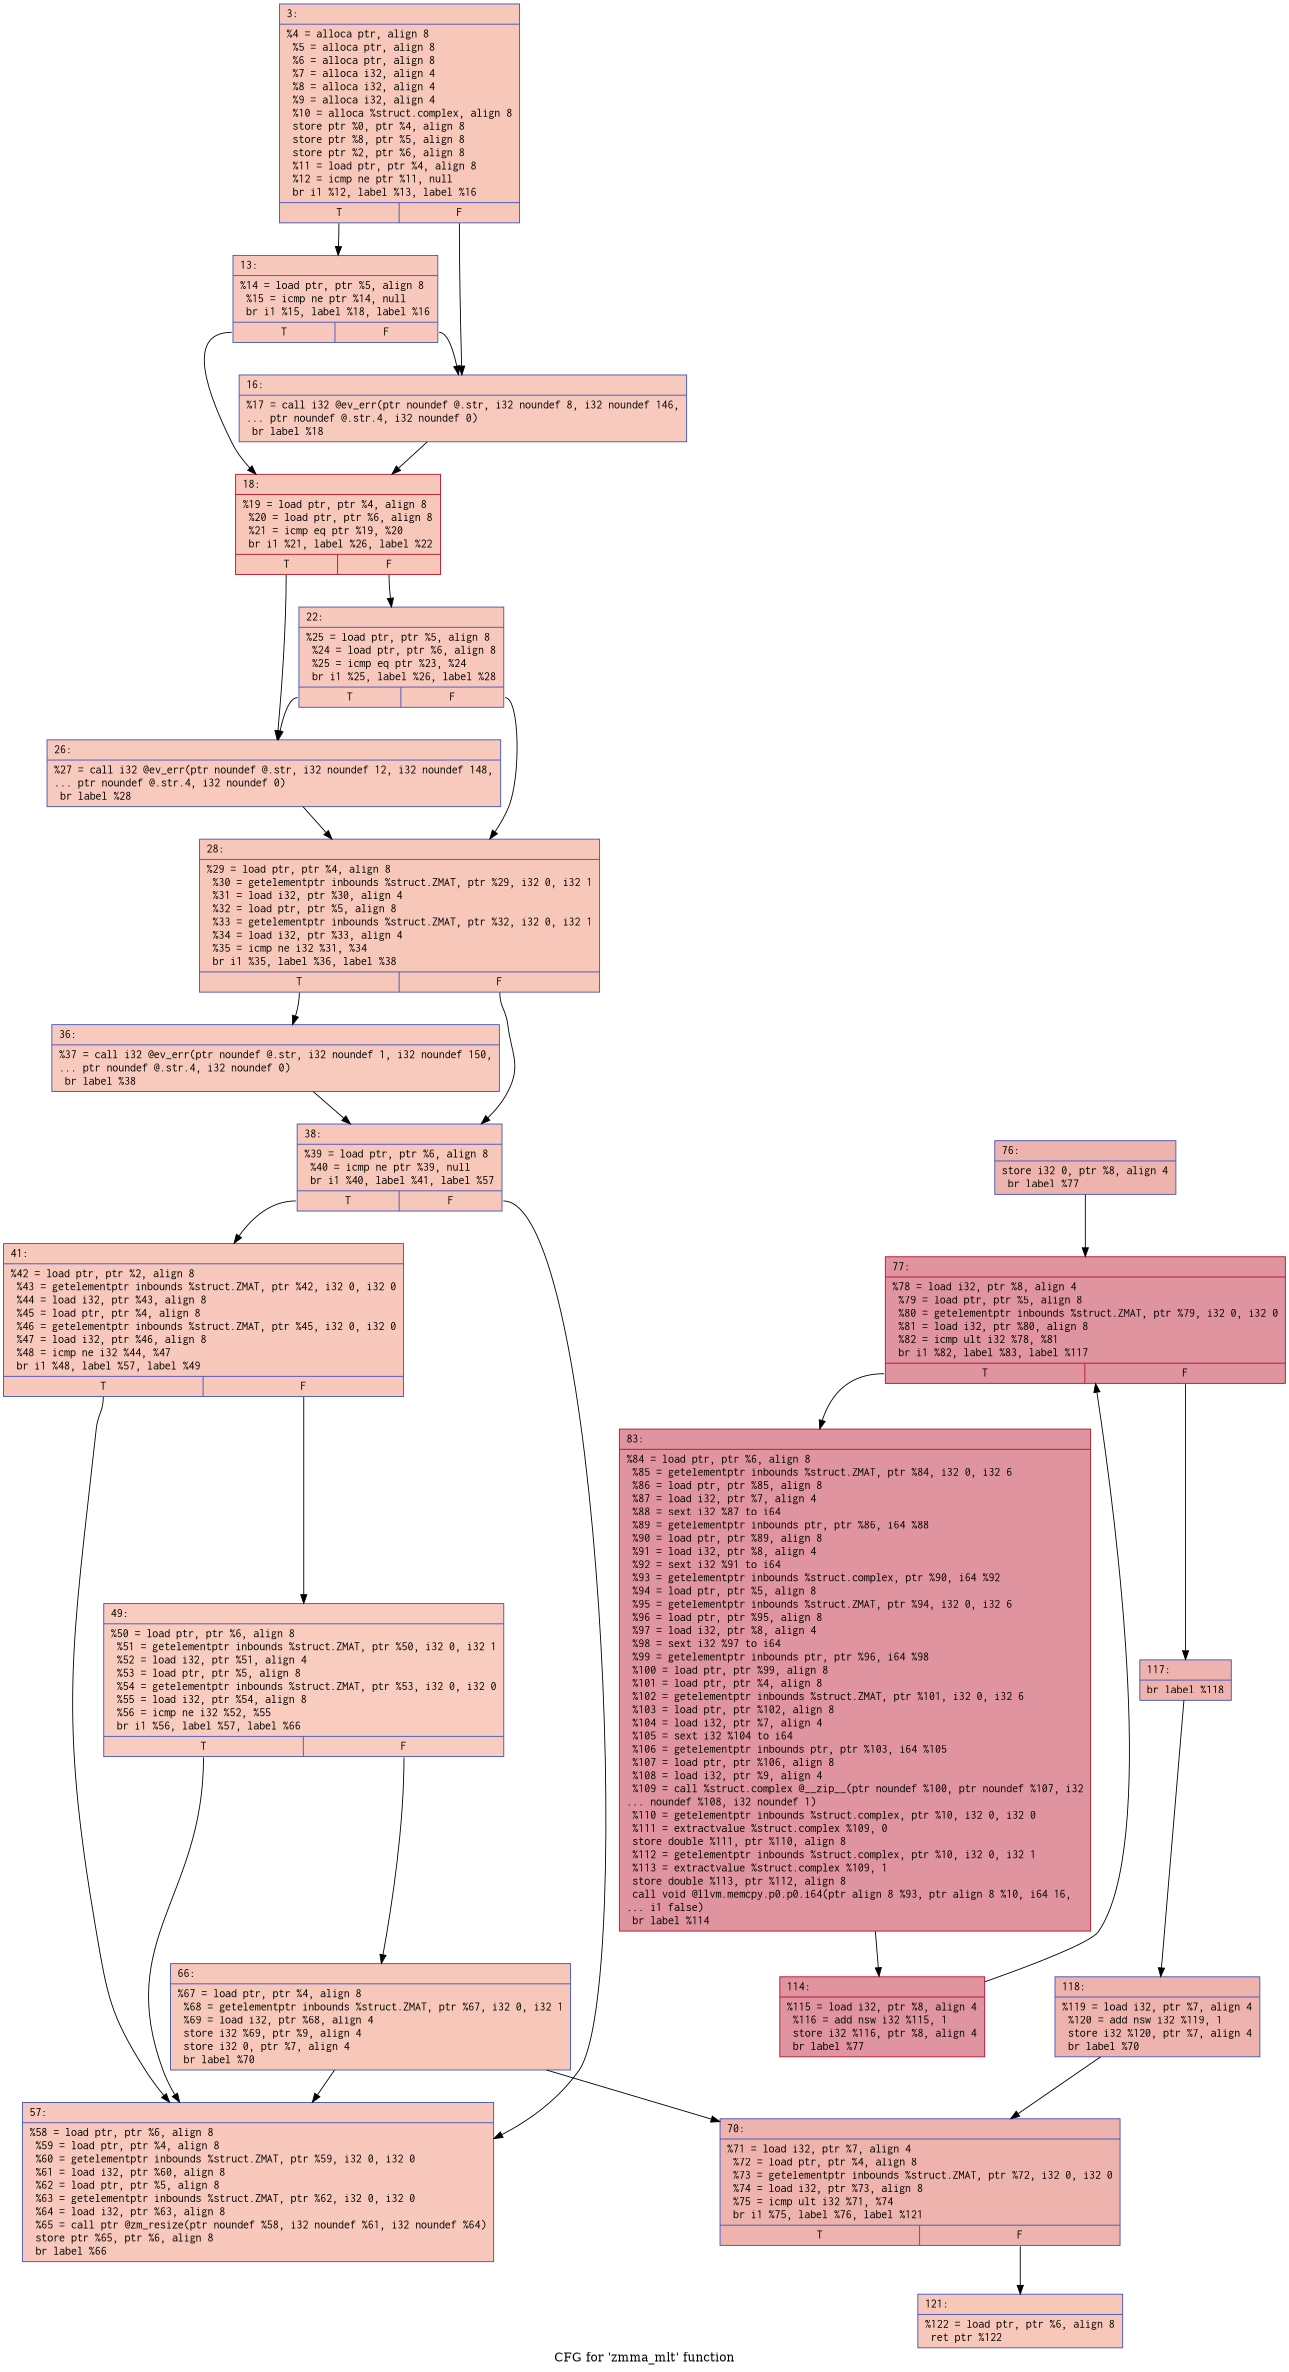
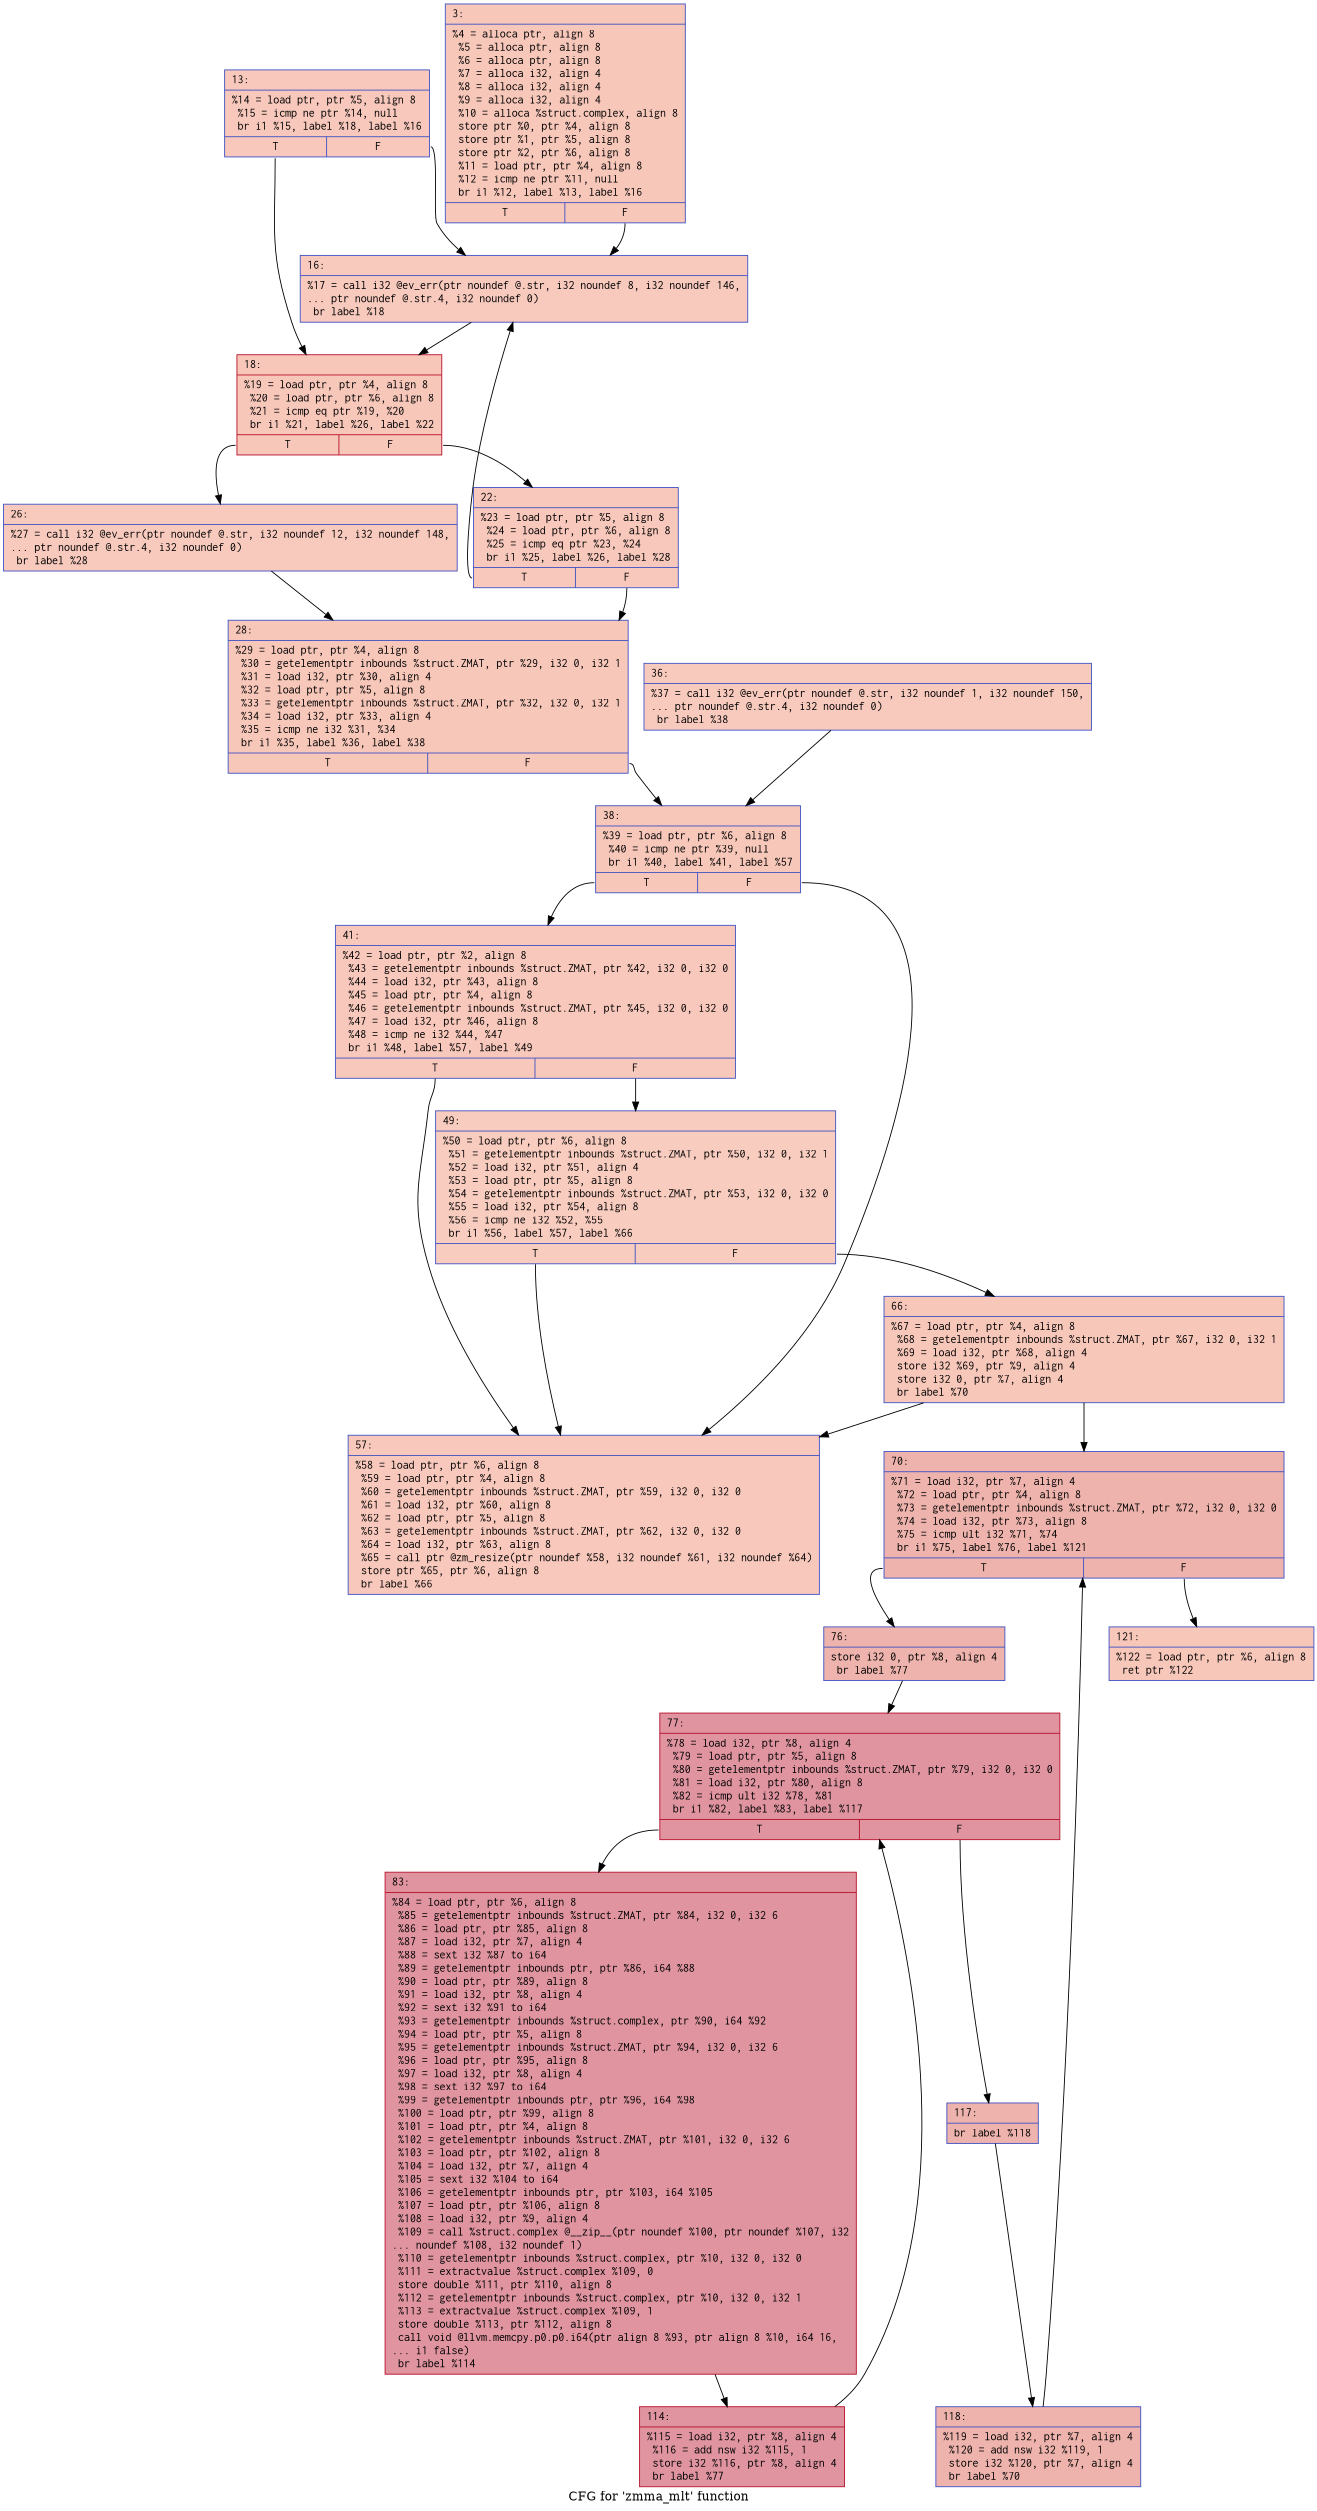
(376, 139) -> (542, 139)
(339, 235) -> none
(398, 637) -> (573, 517)
(285, 712) -> (477, 460)
(298, 1004) -> none
none -> (874, 1592)
